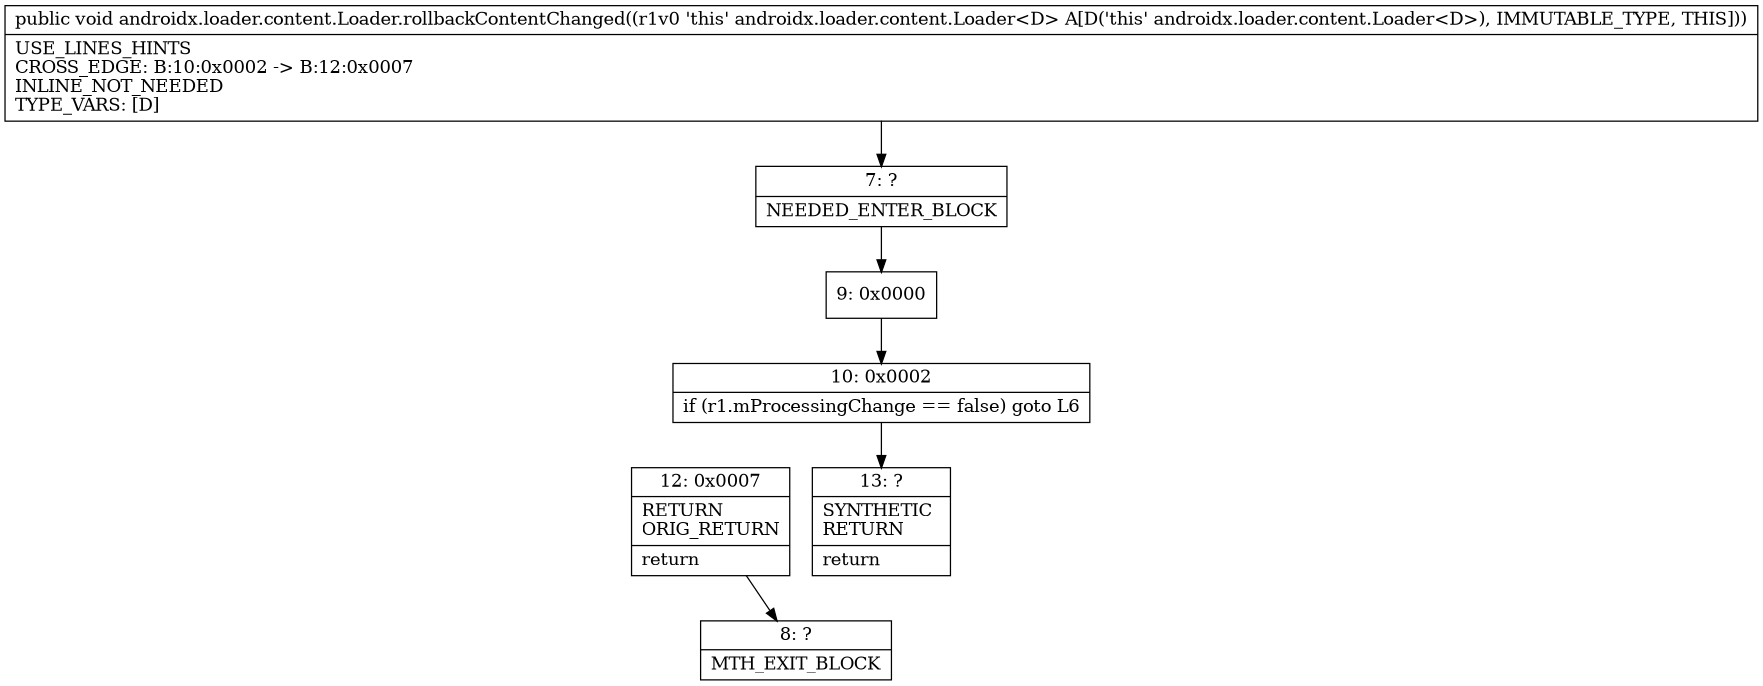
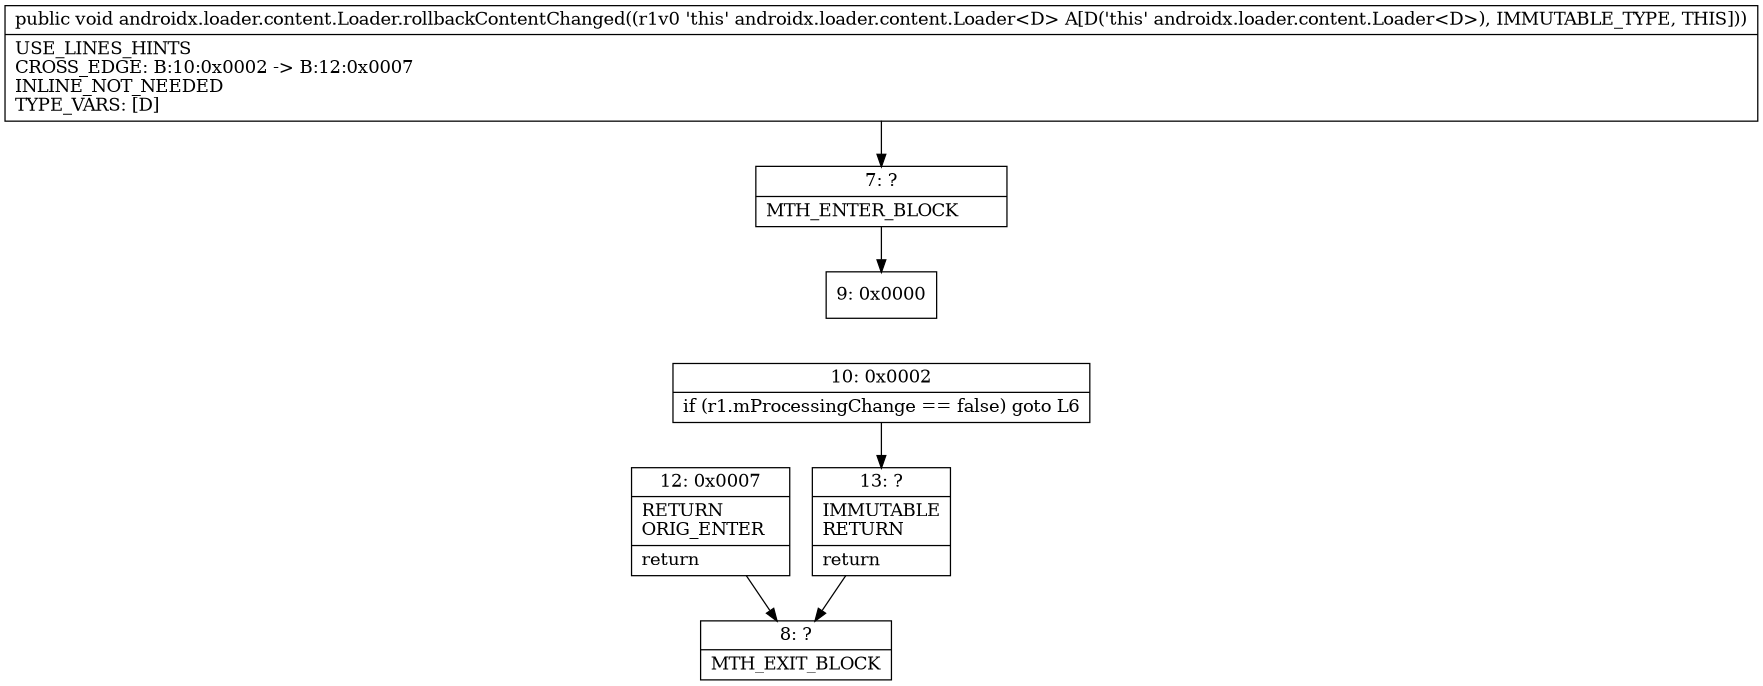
(881, 211) -> (863, 211)
(881, 335) -> none
(878, 511) -> (881, 511)
(711, 530) -> (703, 530)
none -> (834, 593)
